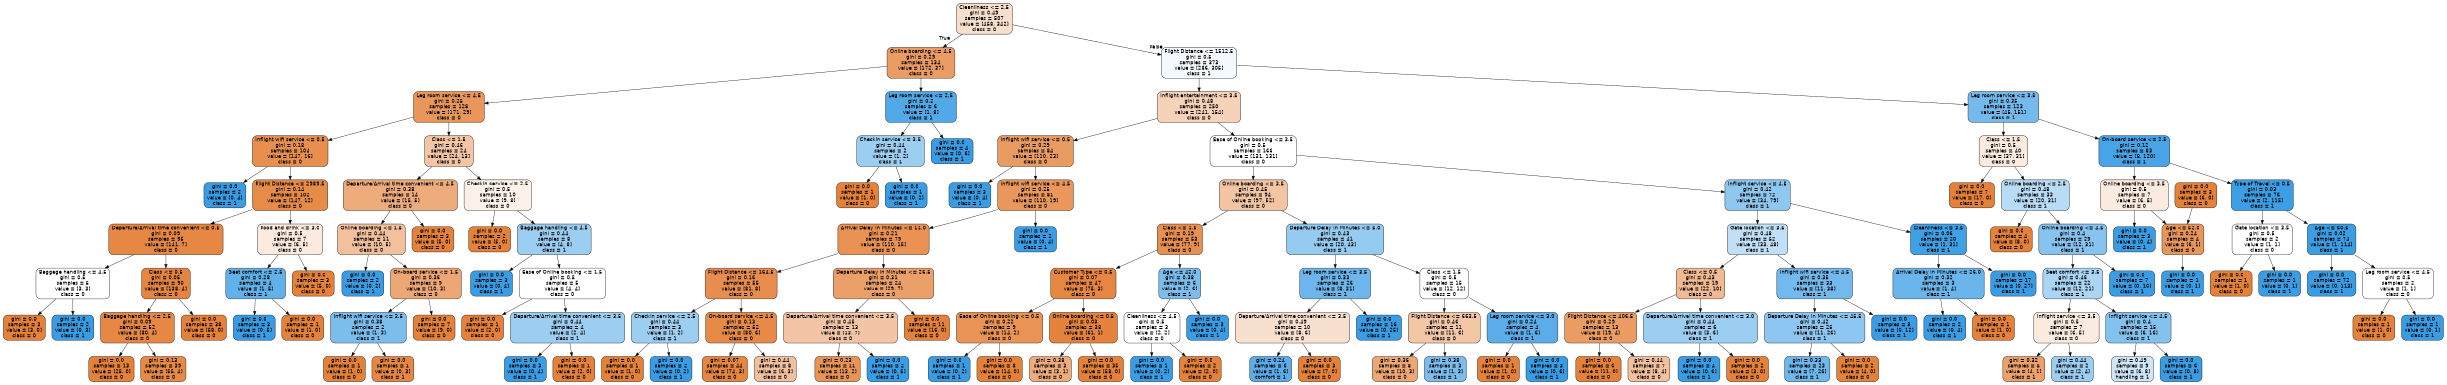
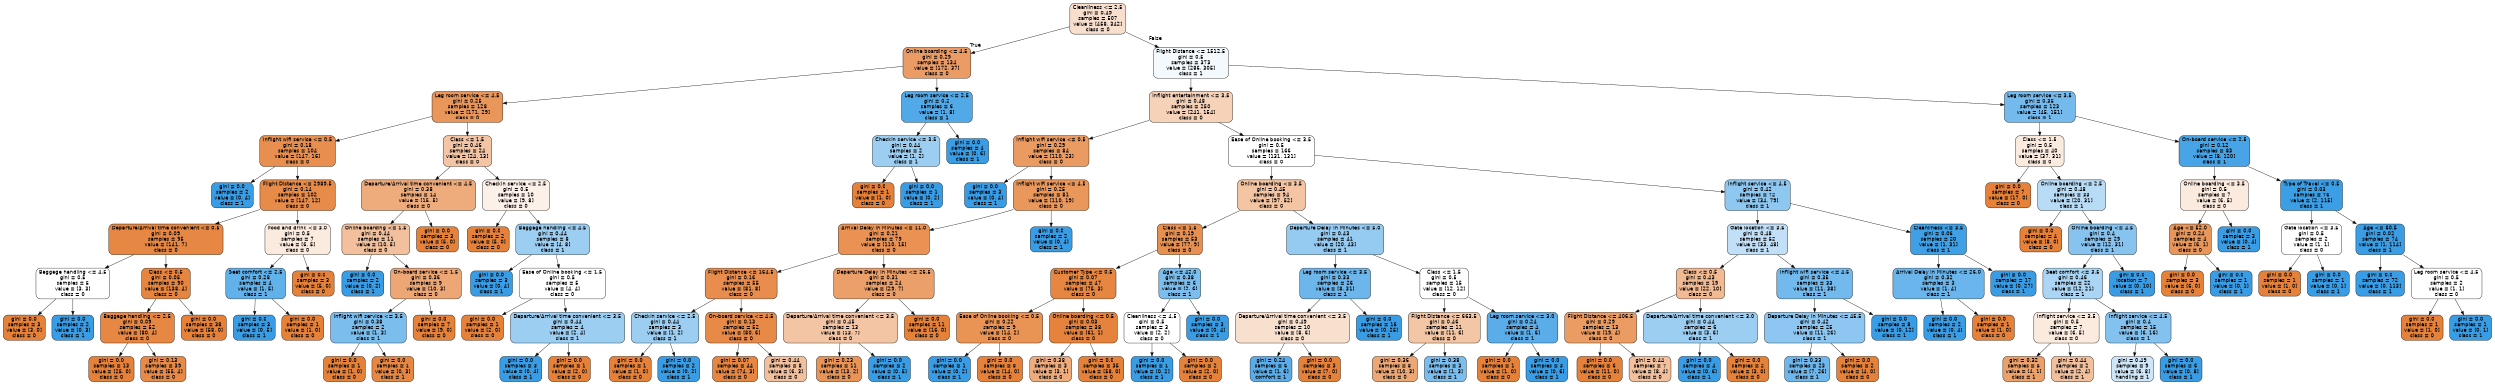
(2190, 214) -> (2187, 261)
(2132, 284) -> (2132, 284)
(2072, 369) -> (2072, 369)
